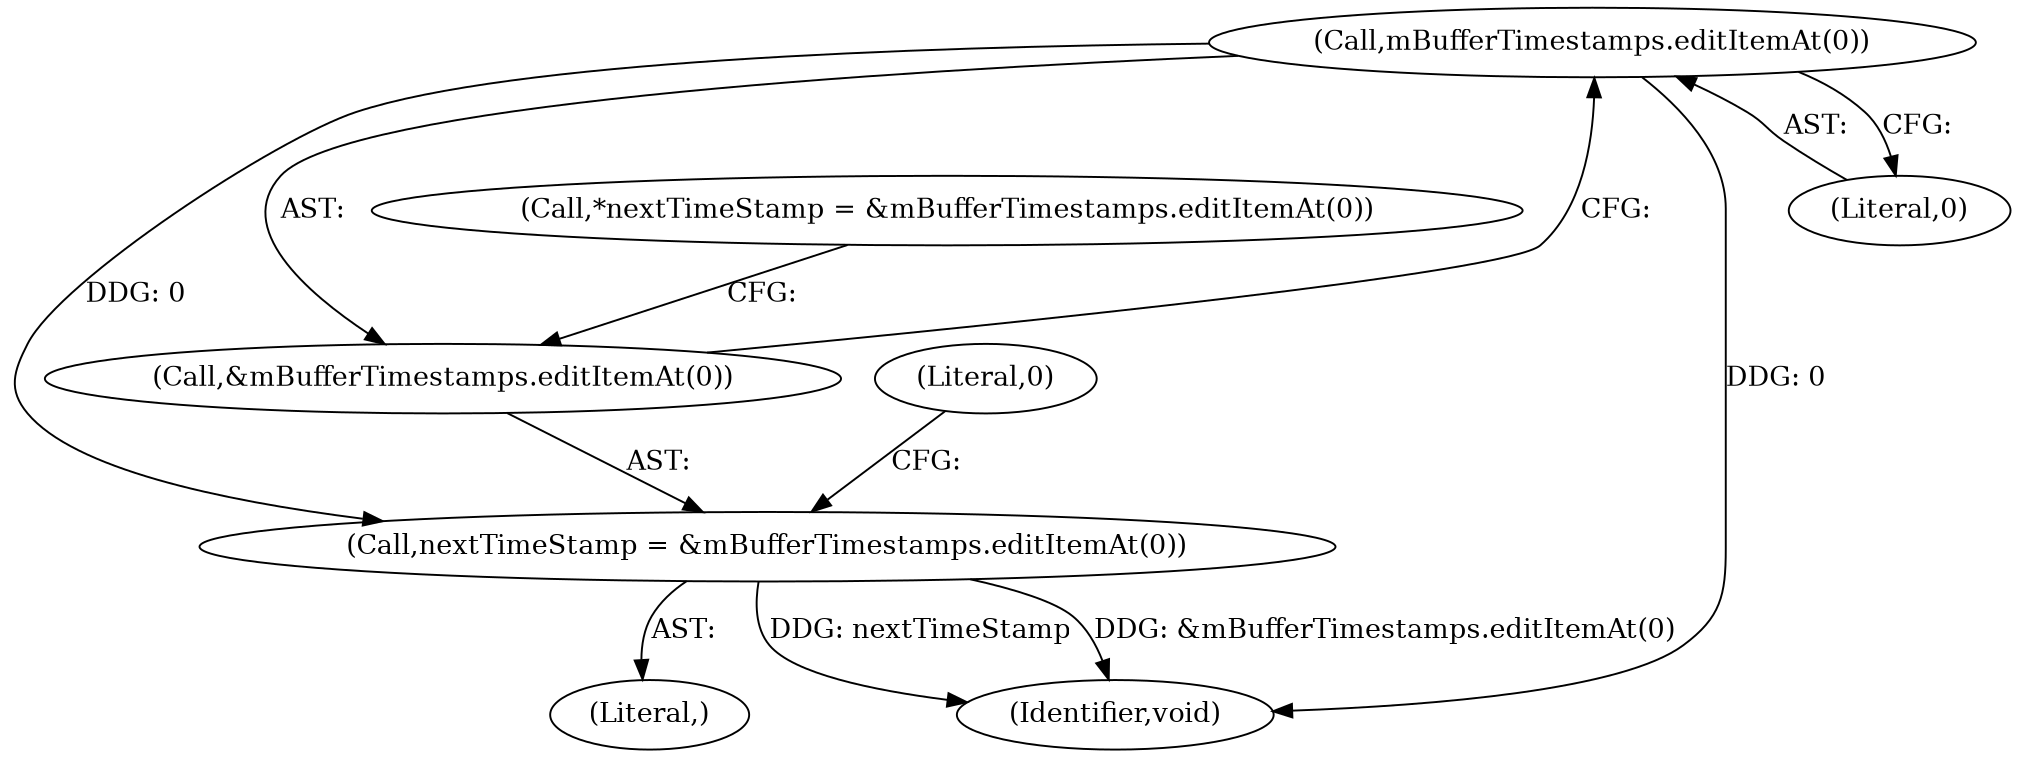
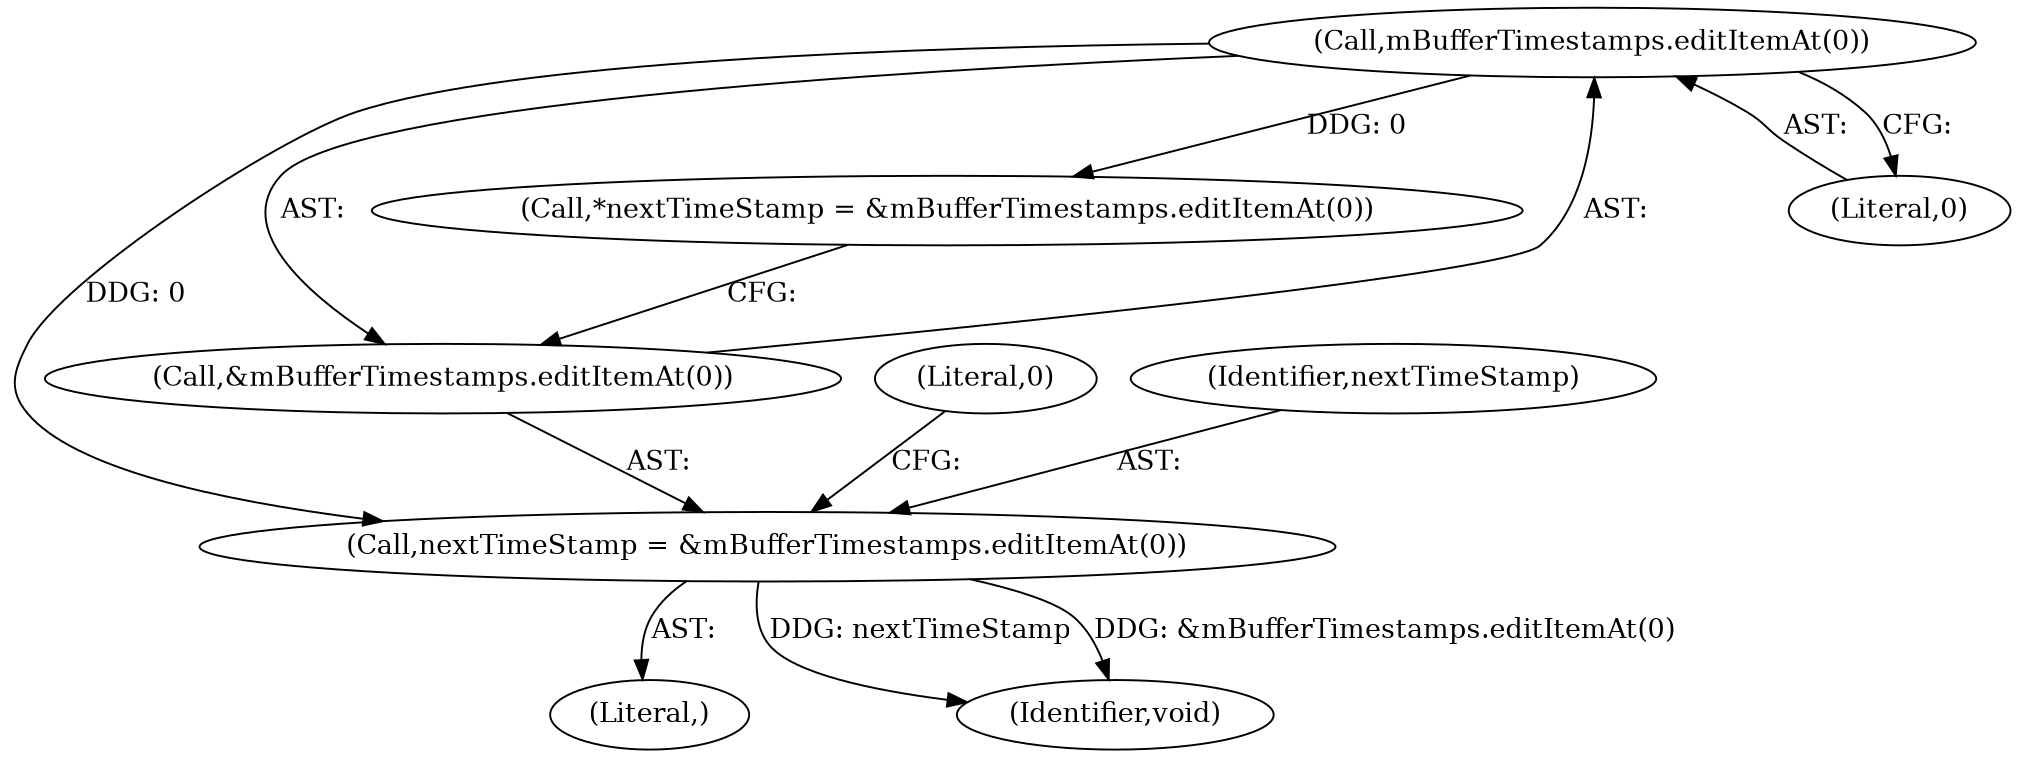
(1620, 211) -> (1620, 211)
none -> (1393, 379)
(1726, 553) -> (1281, 124)
